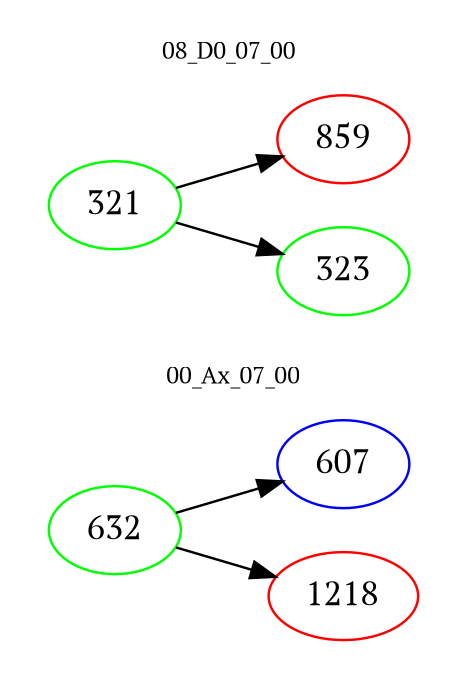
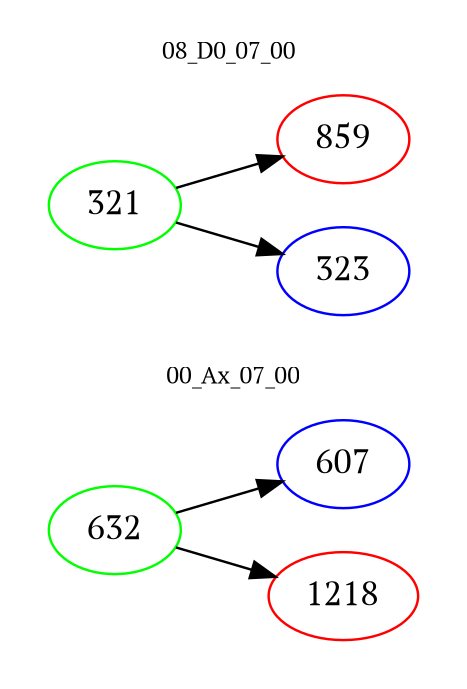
(343, 271) -> (343, 271)
